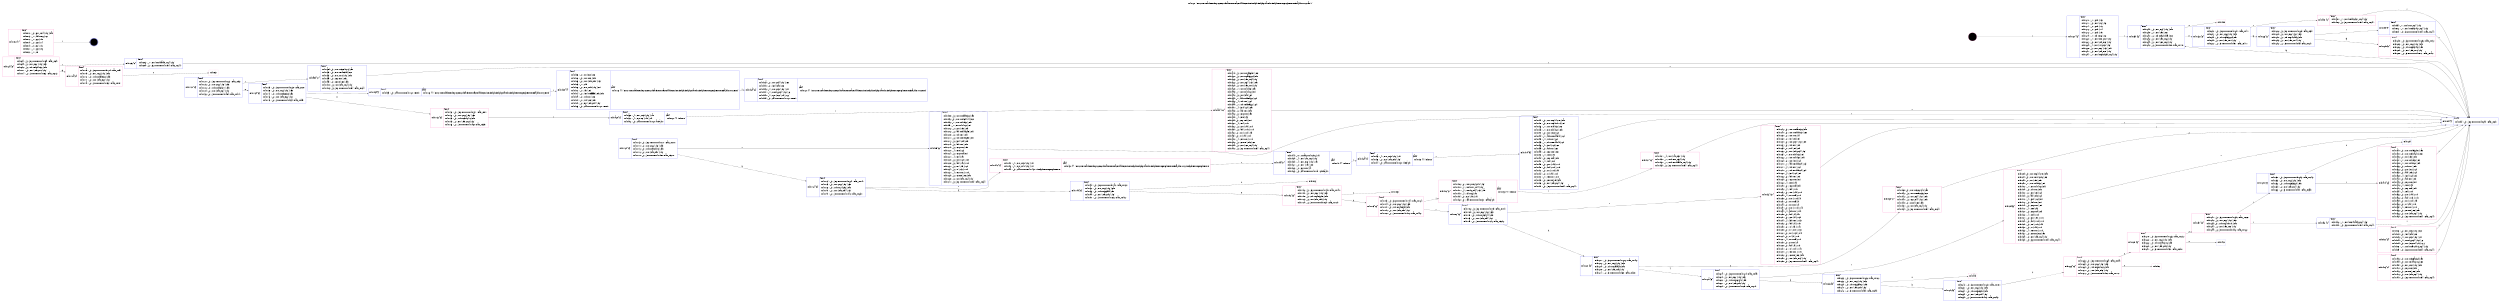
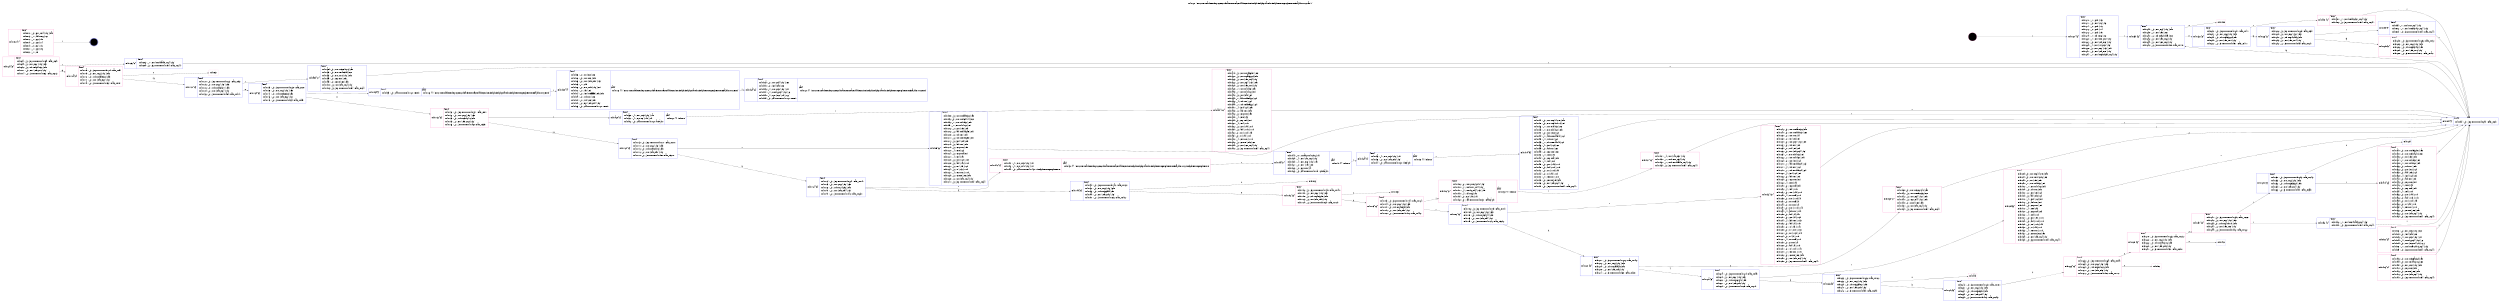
none -> (153, 82)
none -> (553, 133)
